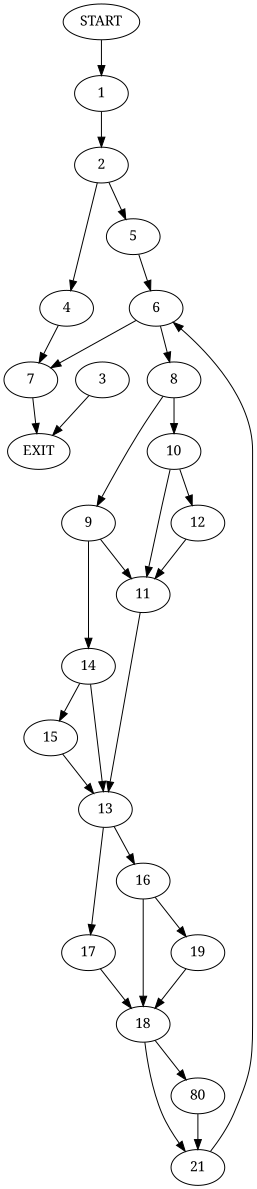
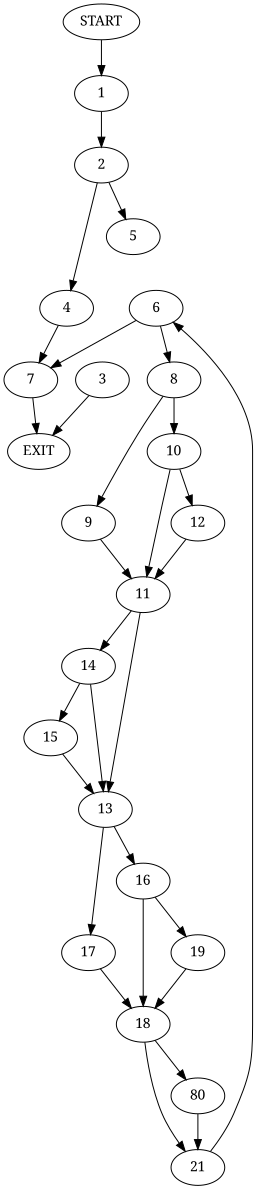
(143, 268) -> none
(89, 590) -> (119, 627)
